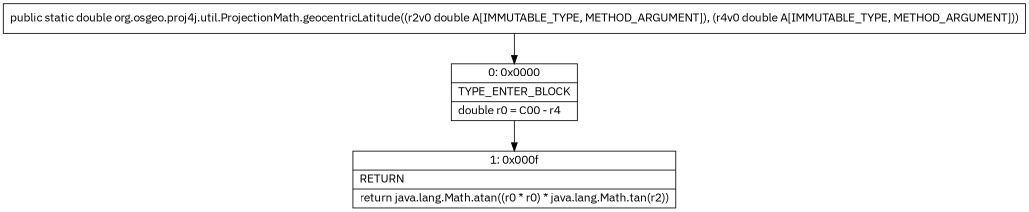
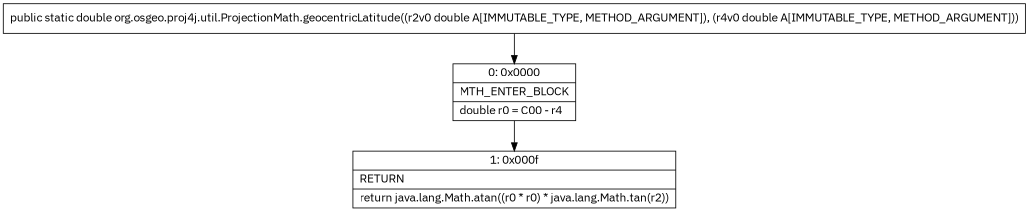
(514, 92) -> (514, 92)
